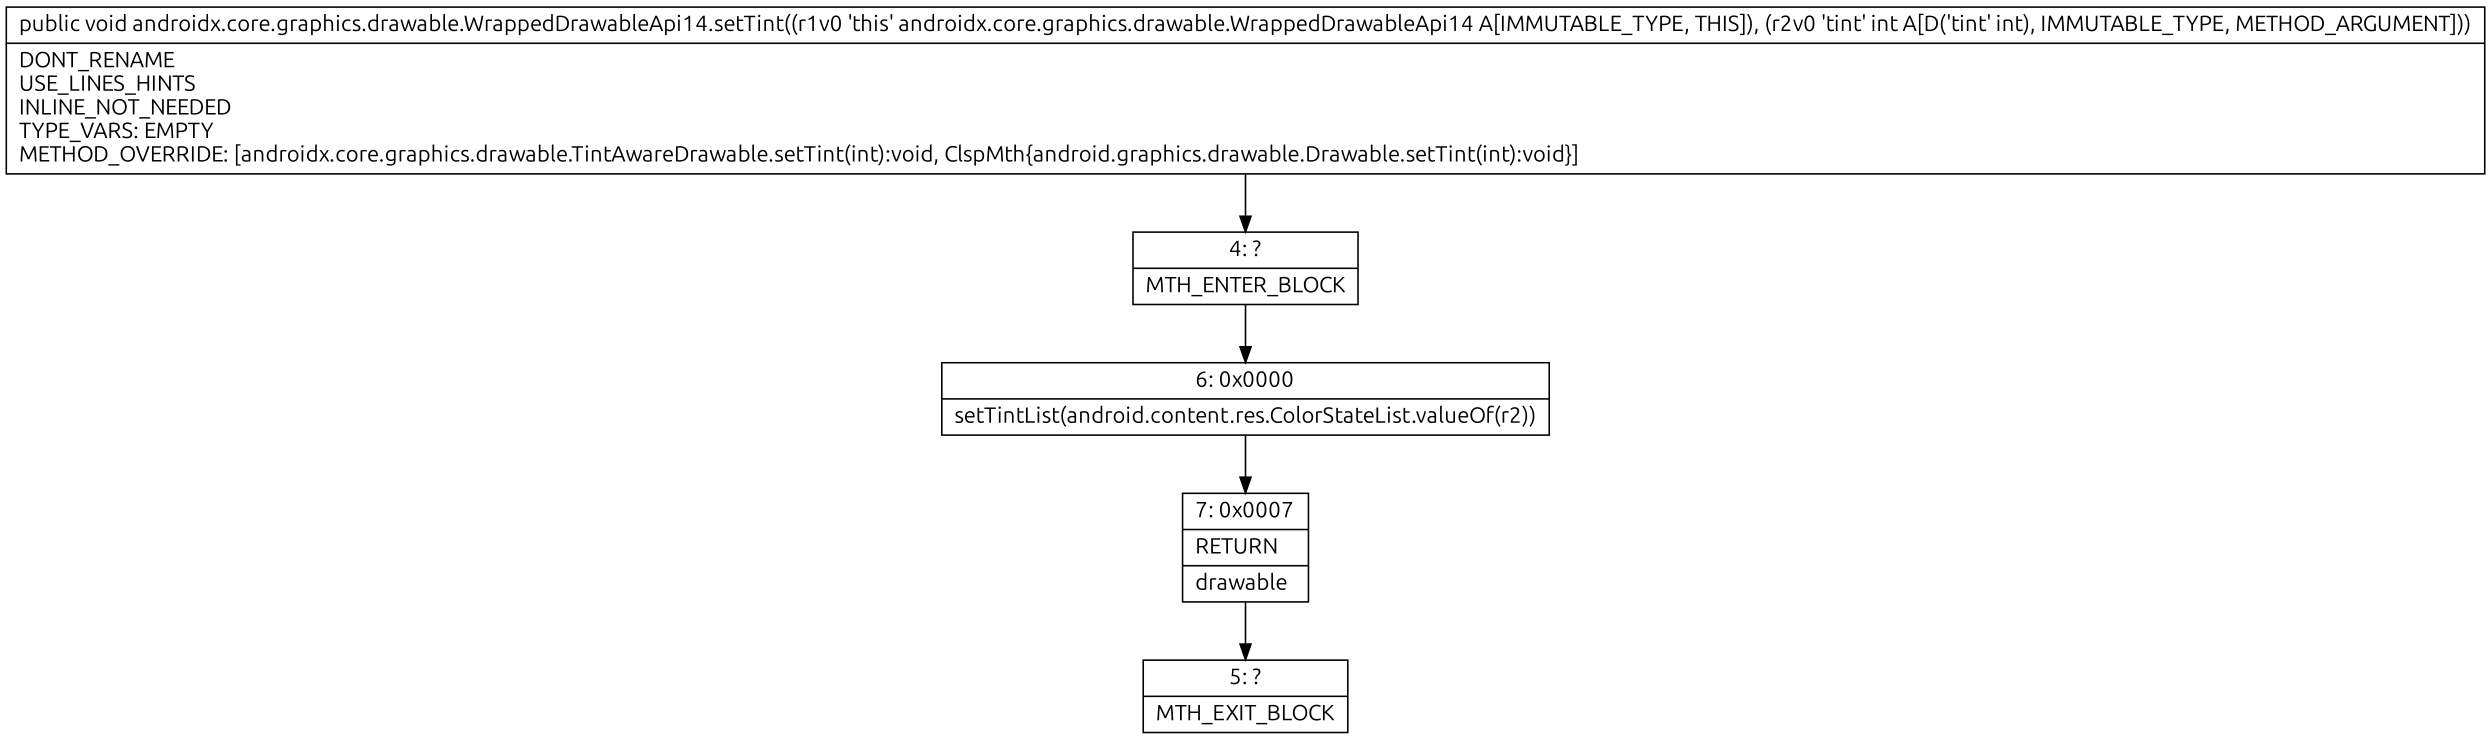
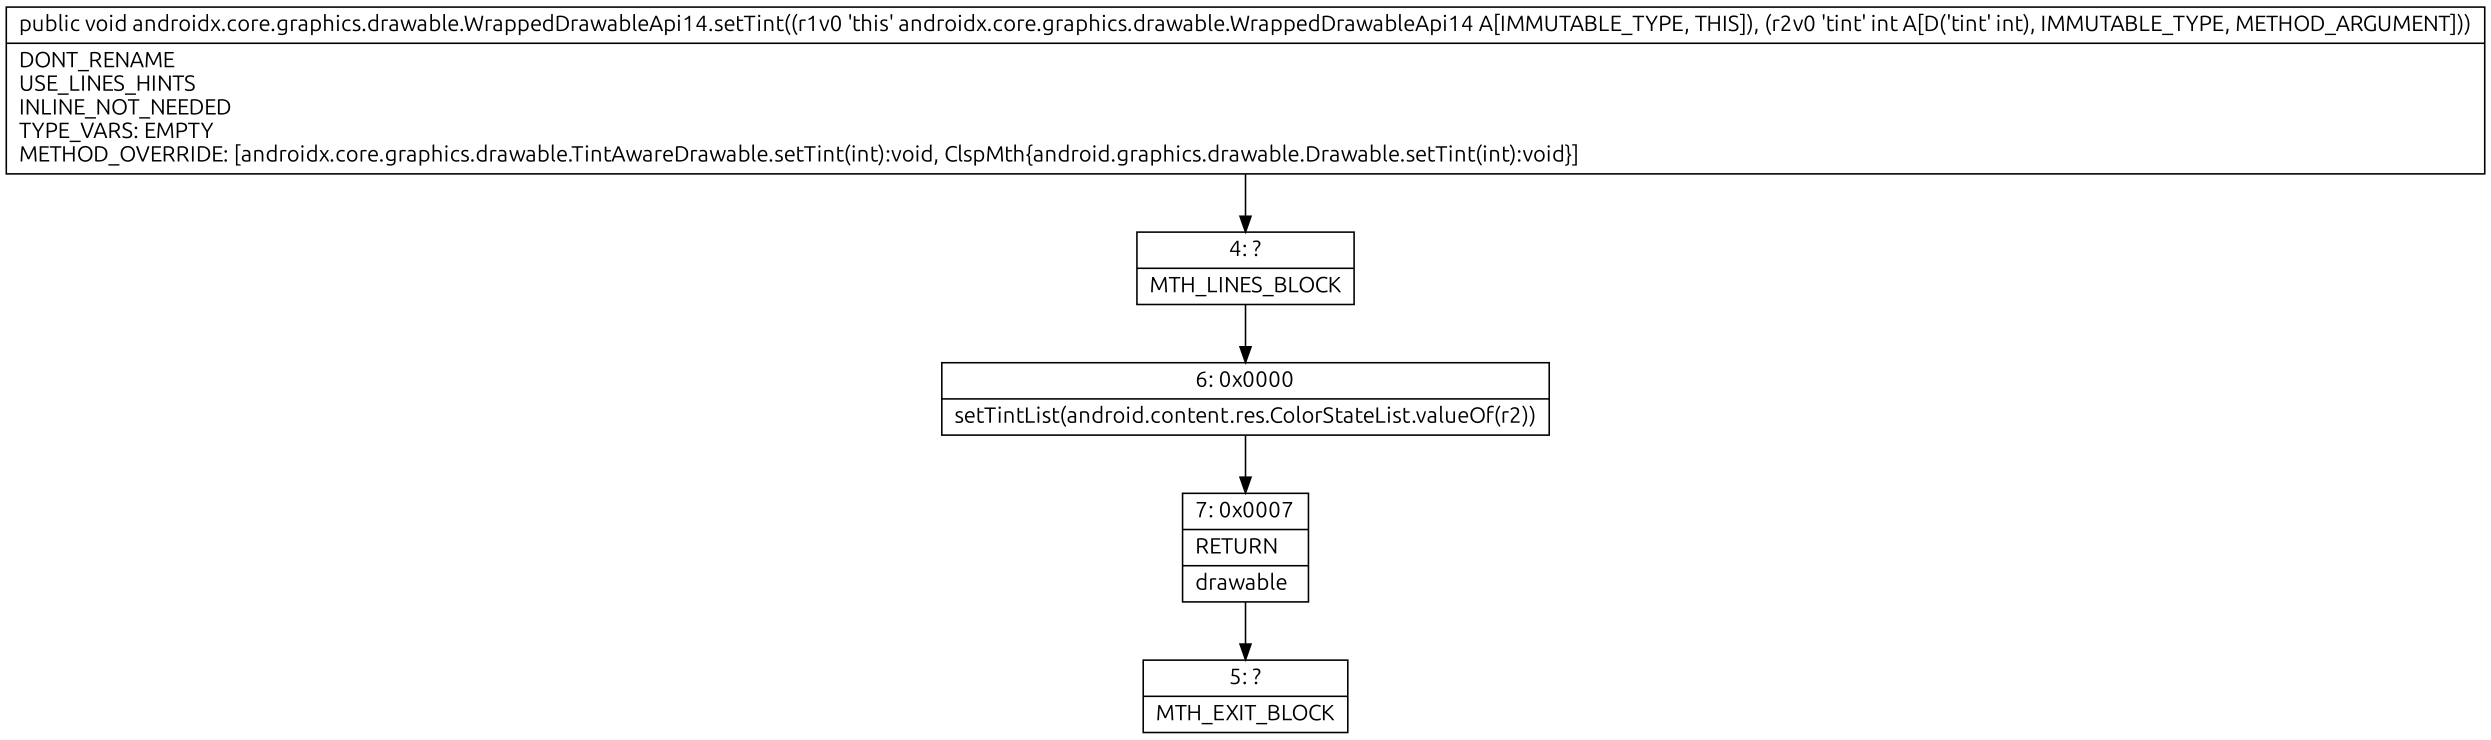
(1246, 286) -> (1246, 286)
